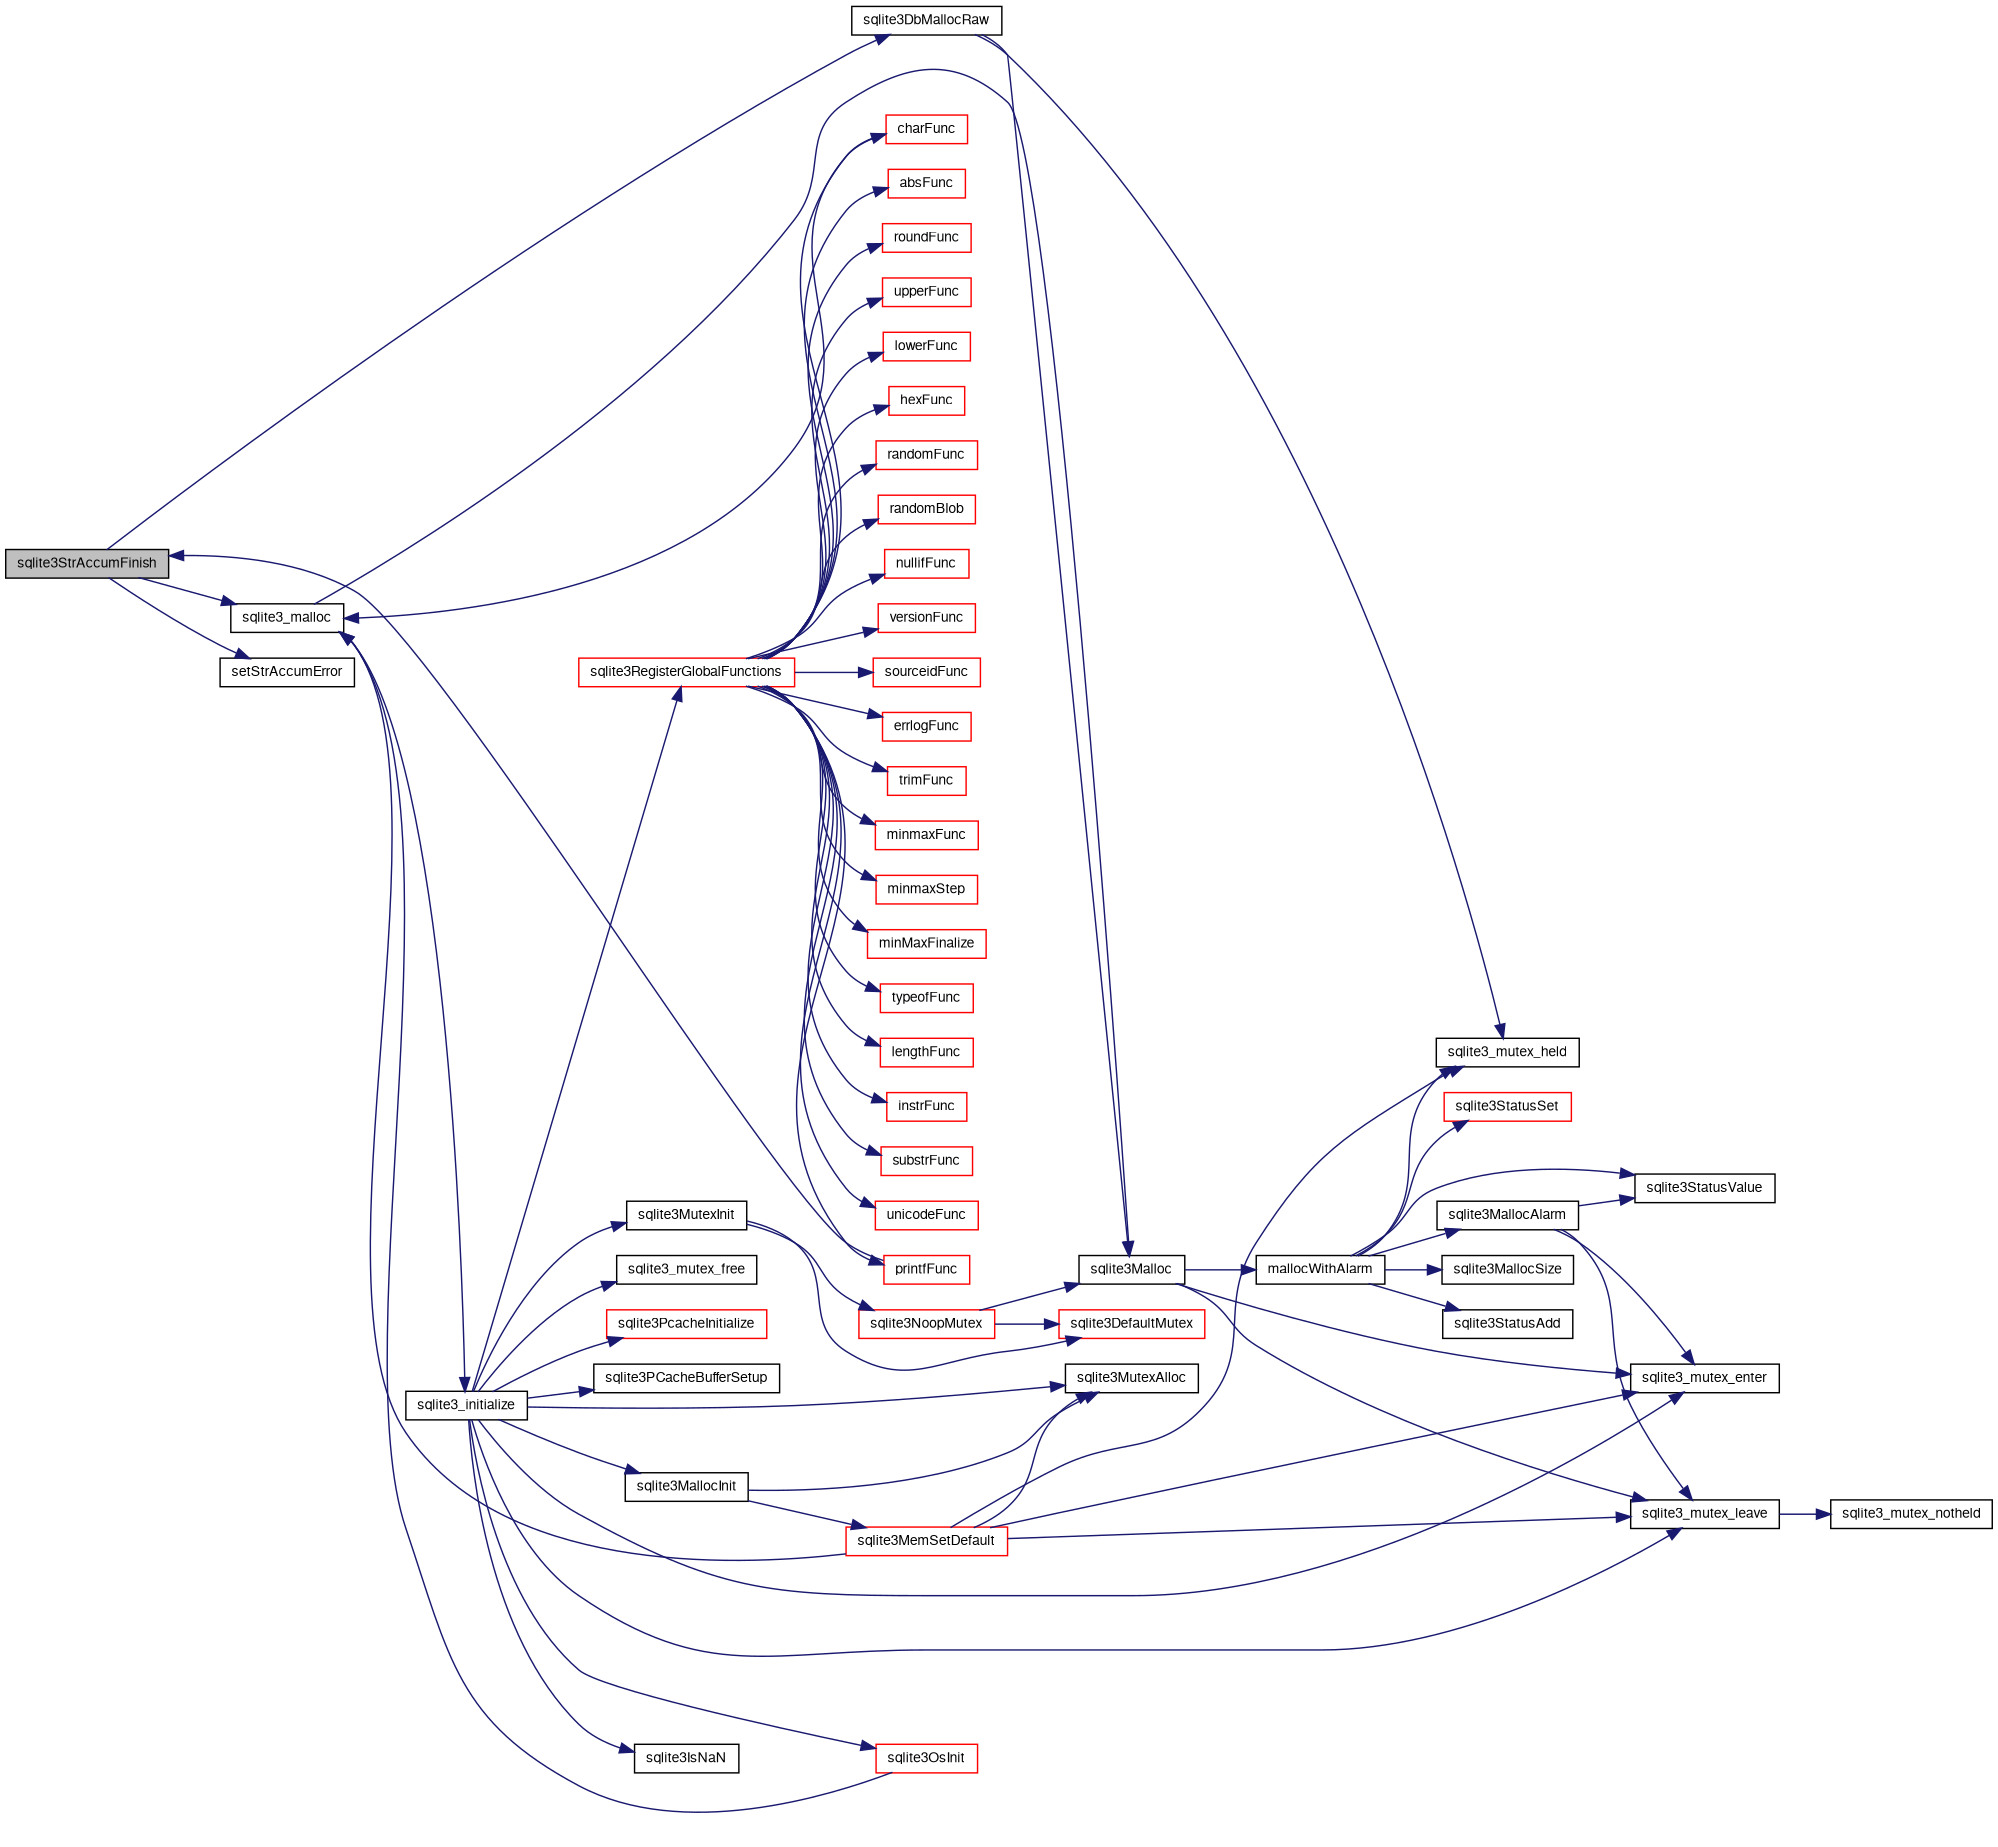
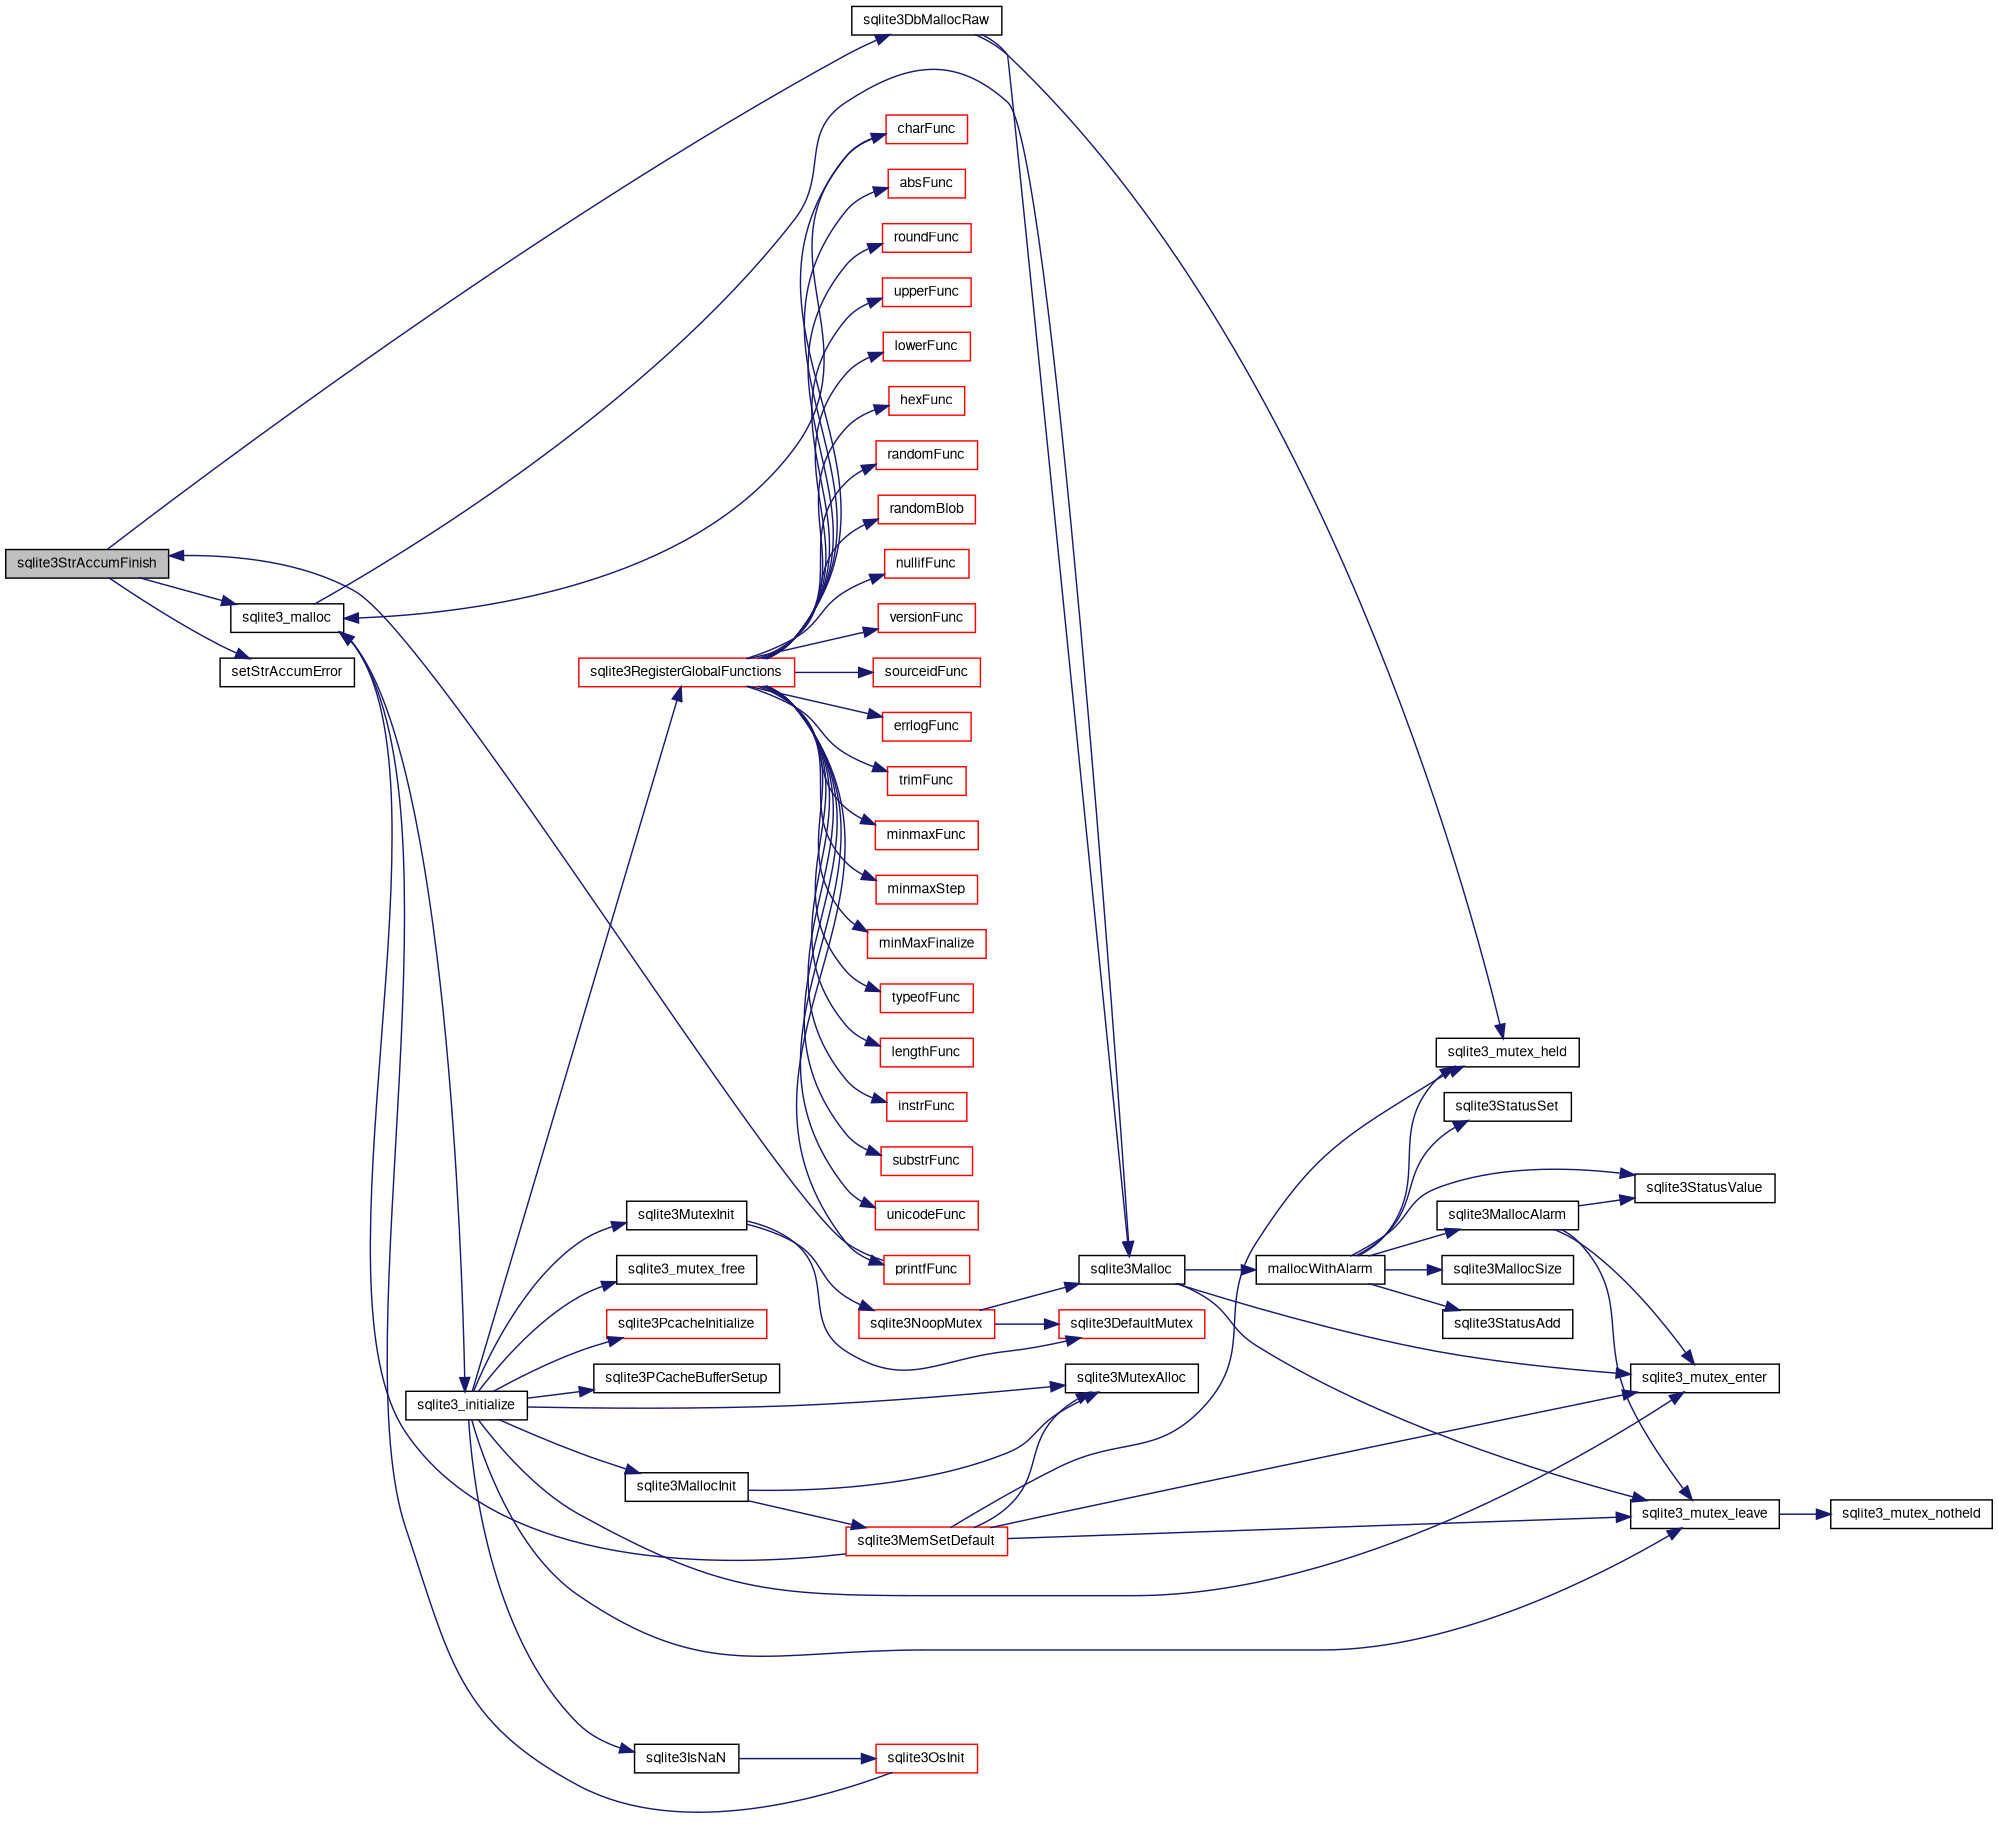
(1508, 1107) -> (1508, 1107)
(585, 1673) -> (800, 1759)
